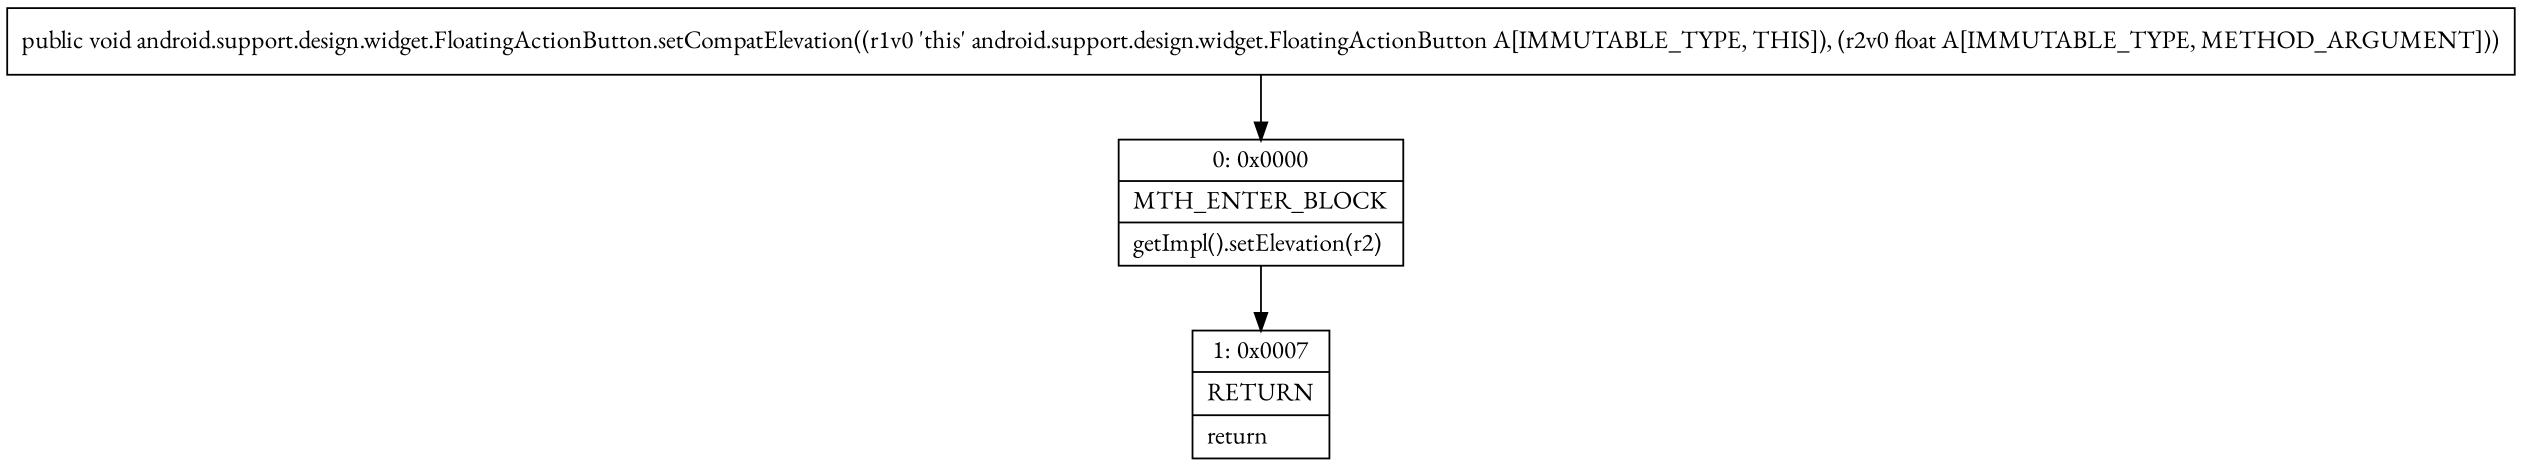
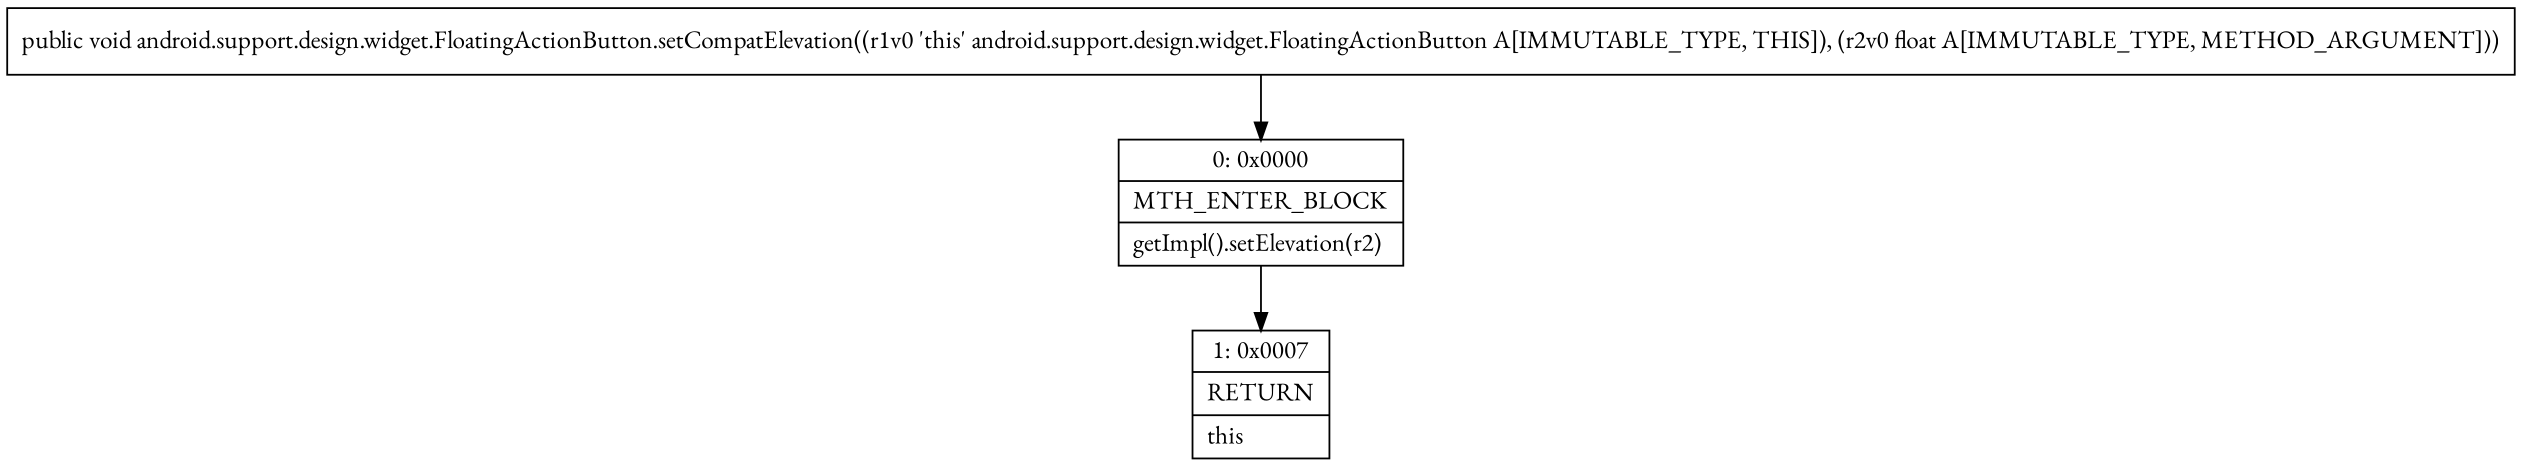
(1238, 436) -> (1226, 436)
